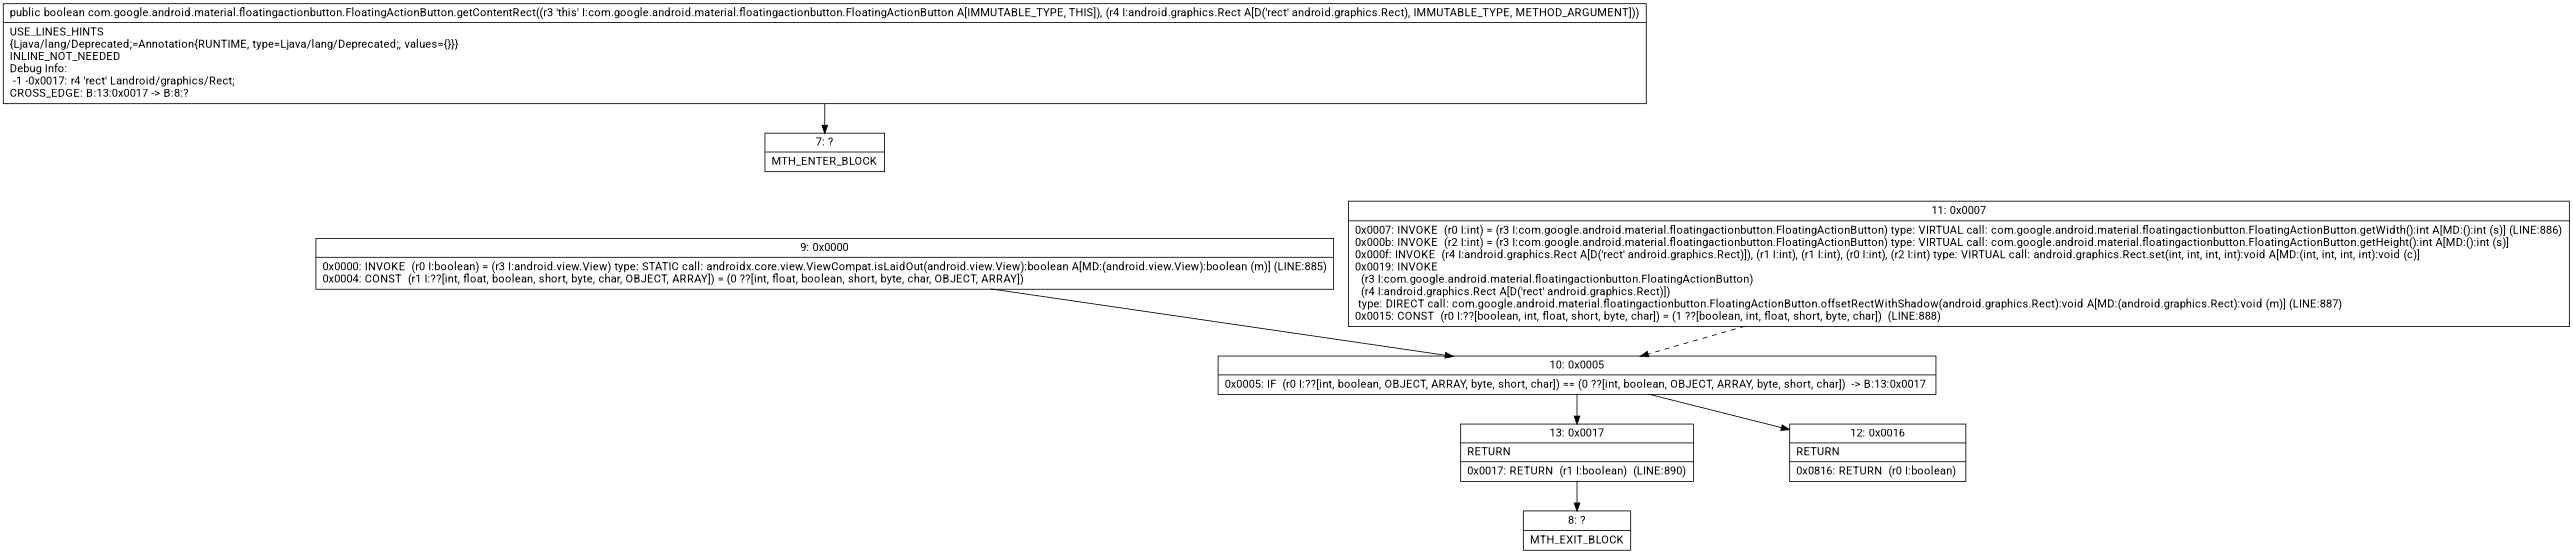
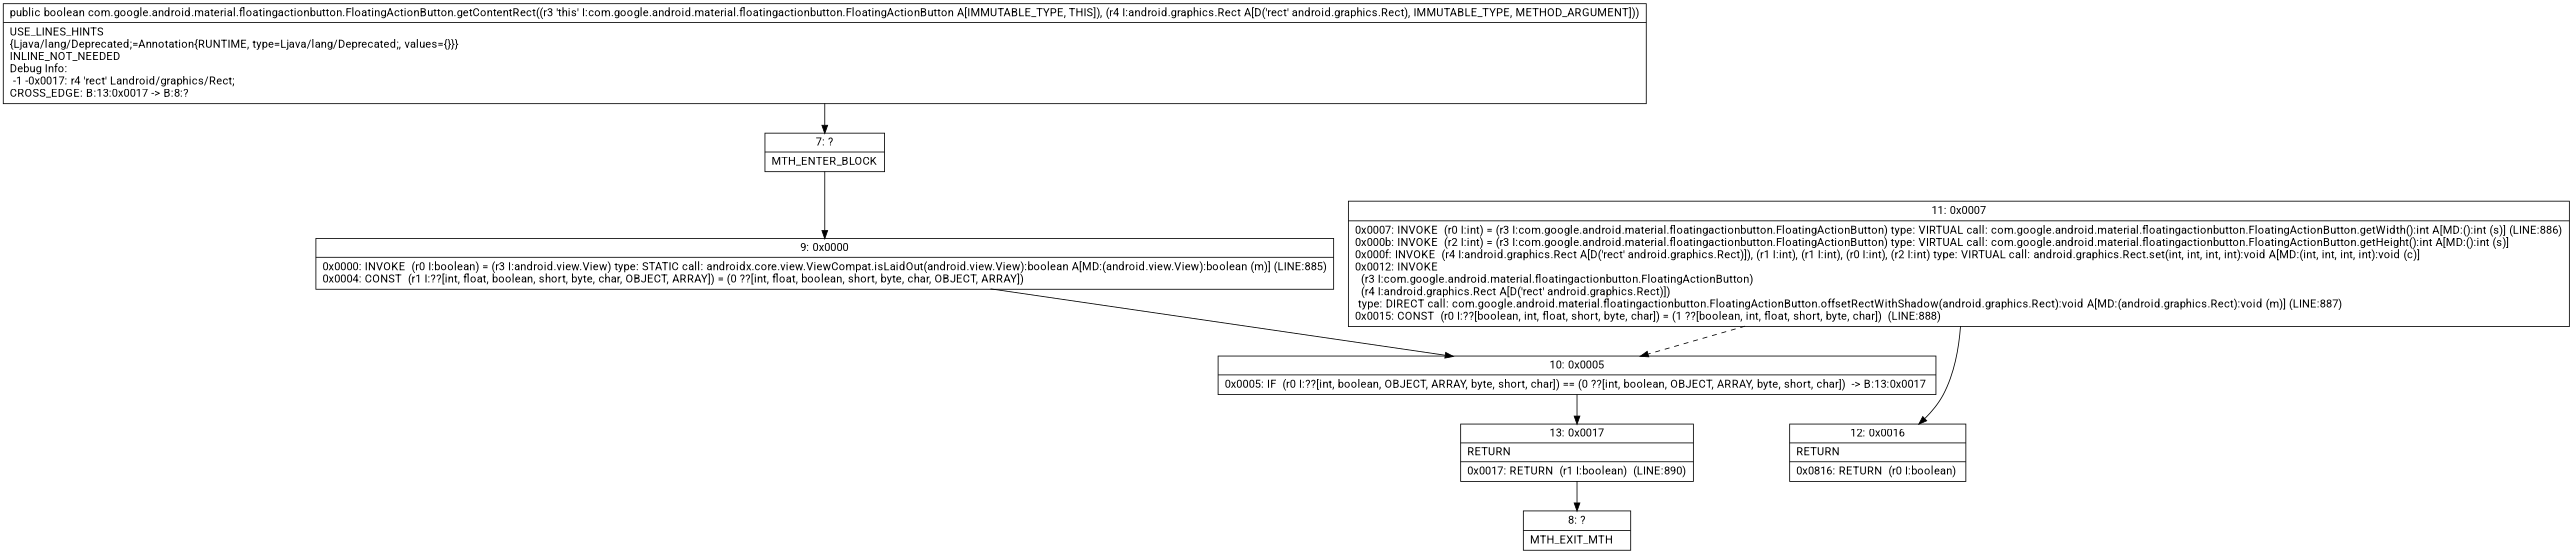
none -> (825, 201)
(1400, 267) -> (1400, 267)
(1715, 411) -> (1951, 376)
(1577, 540) -> (1572, 540)
